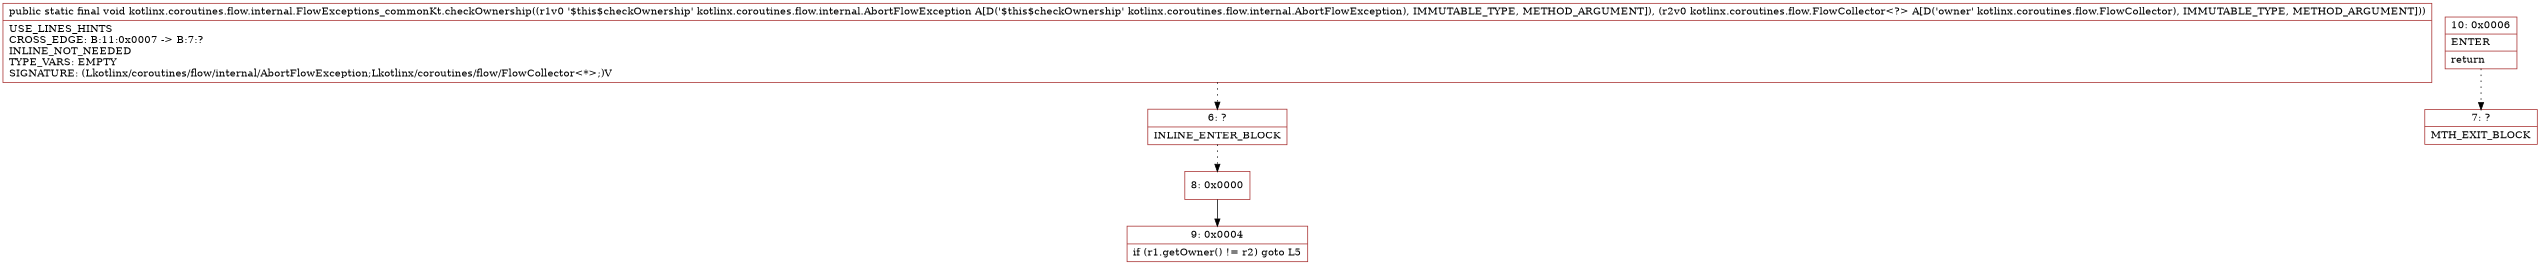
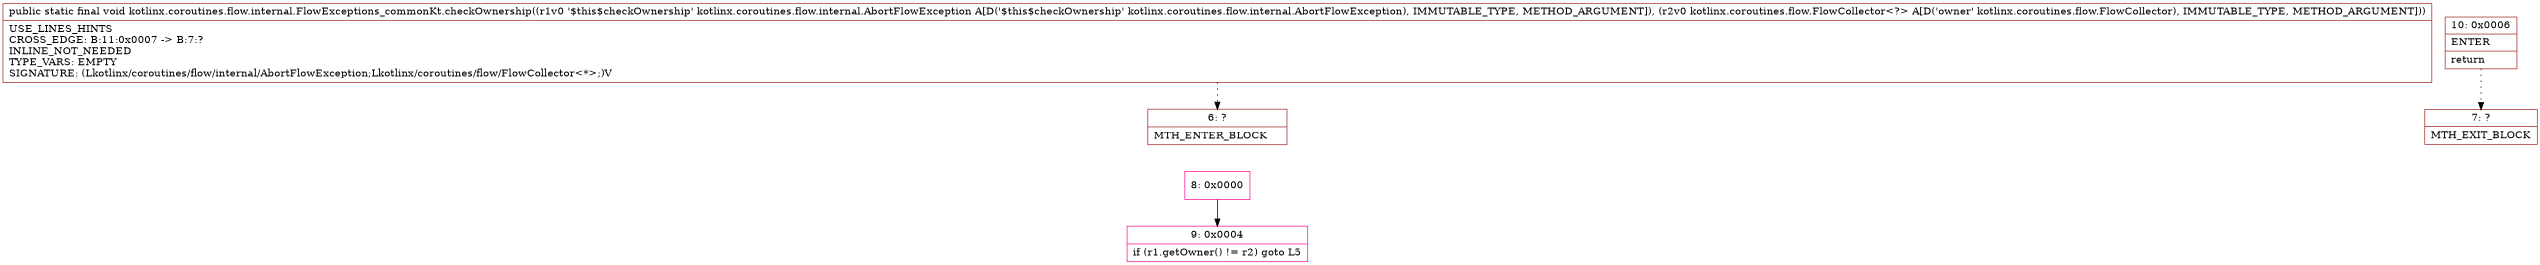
(1217, 135) -> (1211, 135)
(1217, 154) -> none
(1217, 185) -> (1217, 185)
(1217, 244) -> (1217, 244)
